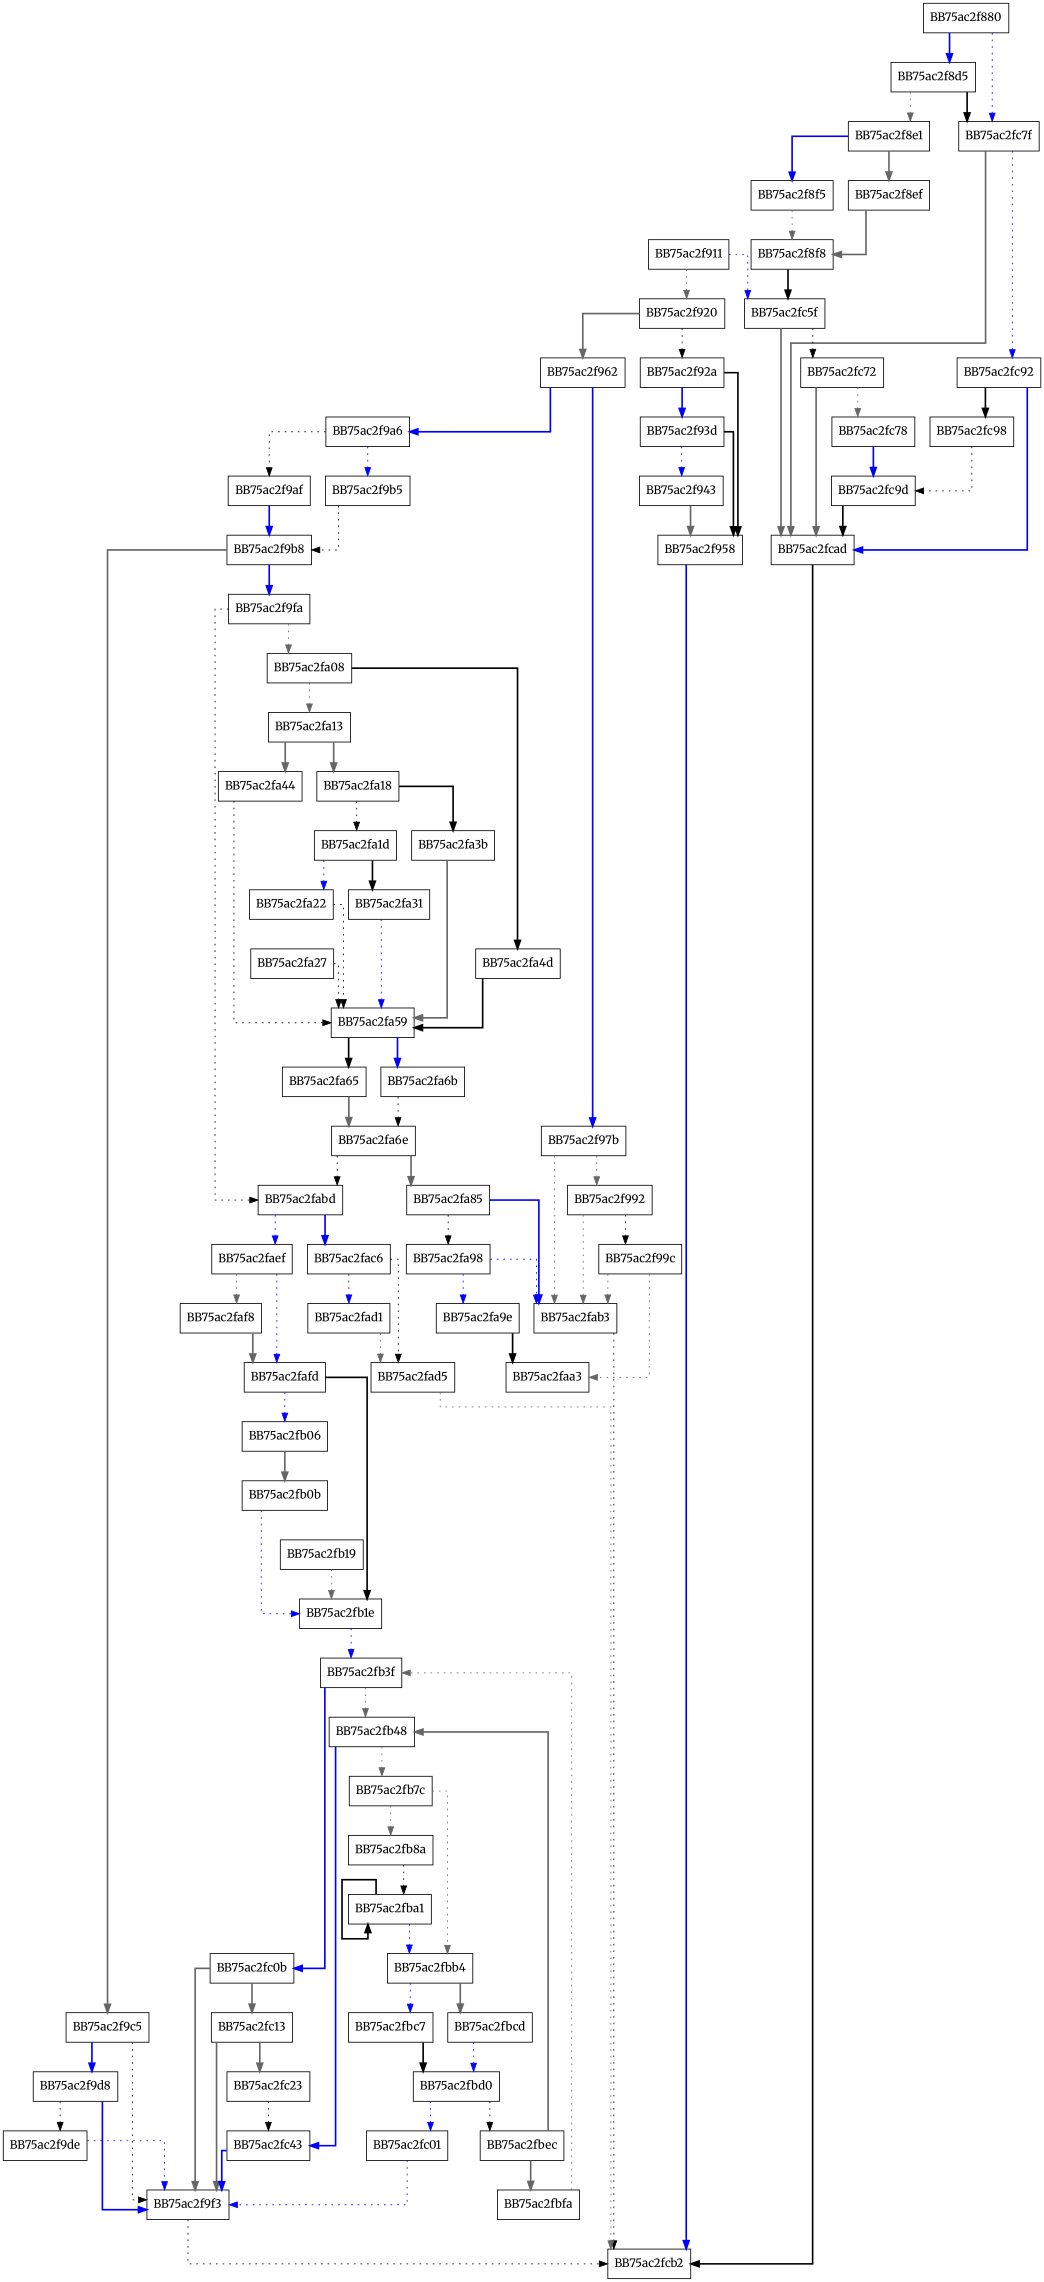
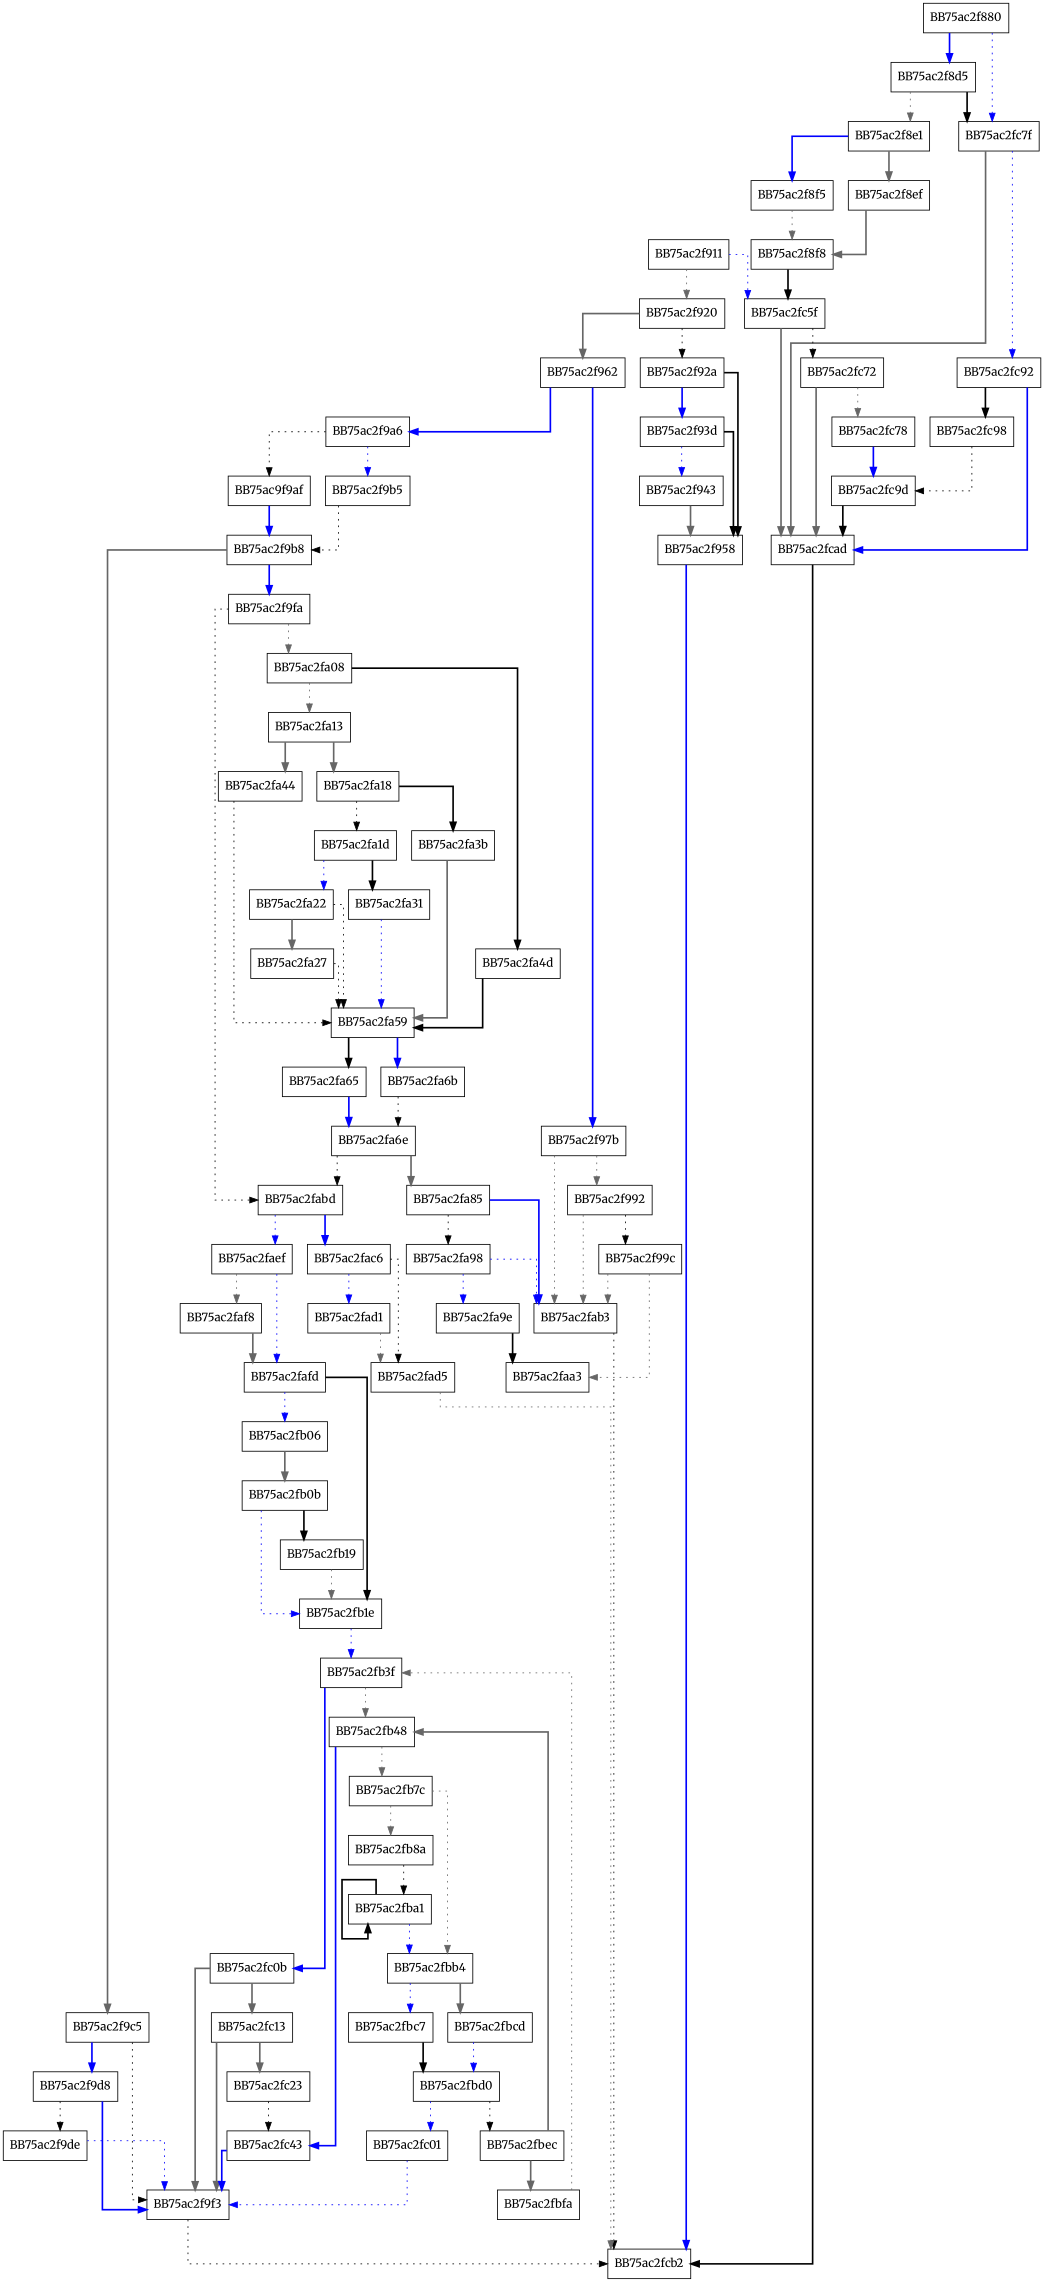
(269, 491) -> (269, 491)
none -> (292, 930)
(349, 1107) -> (349, 1107)
none -> (304, 1521)
